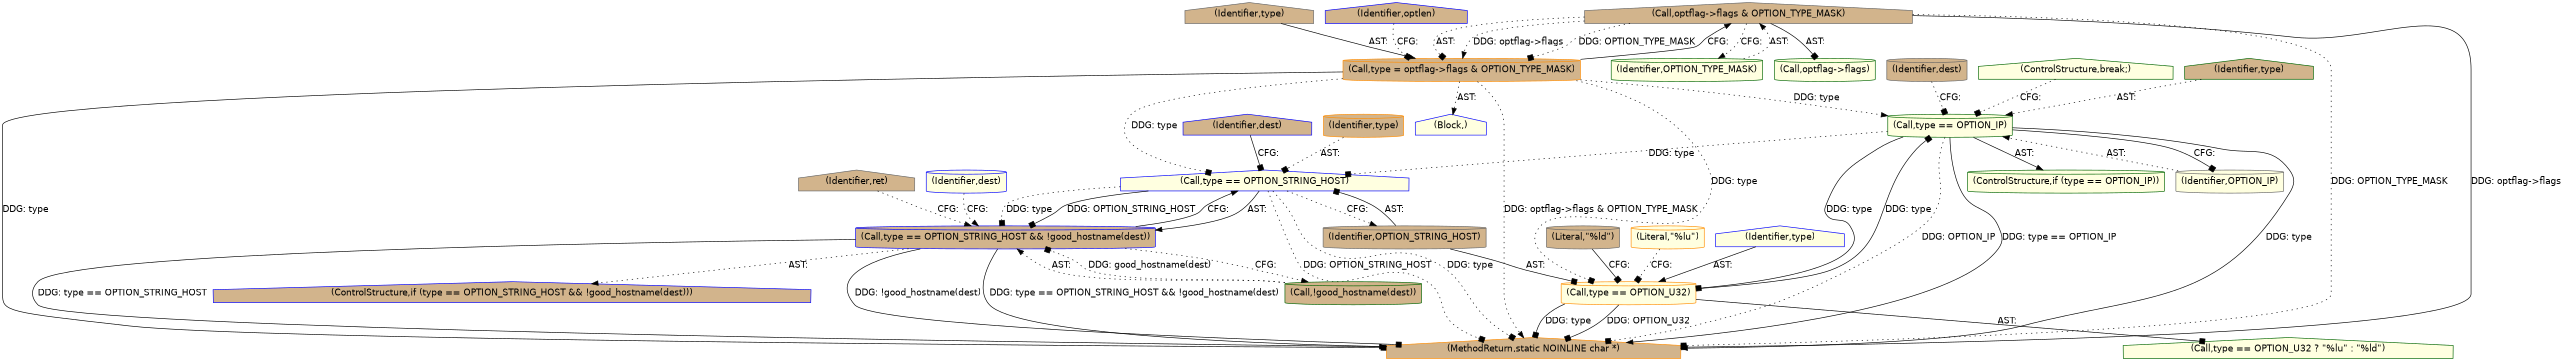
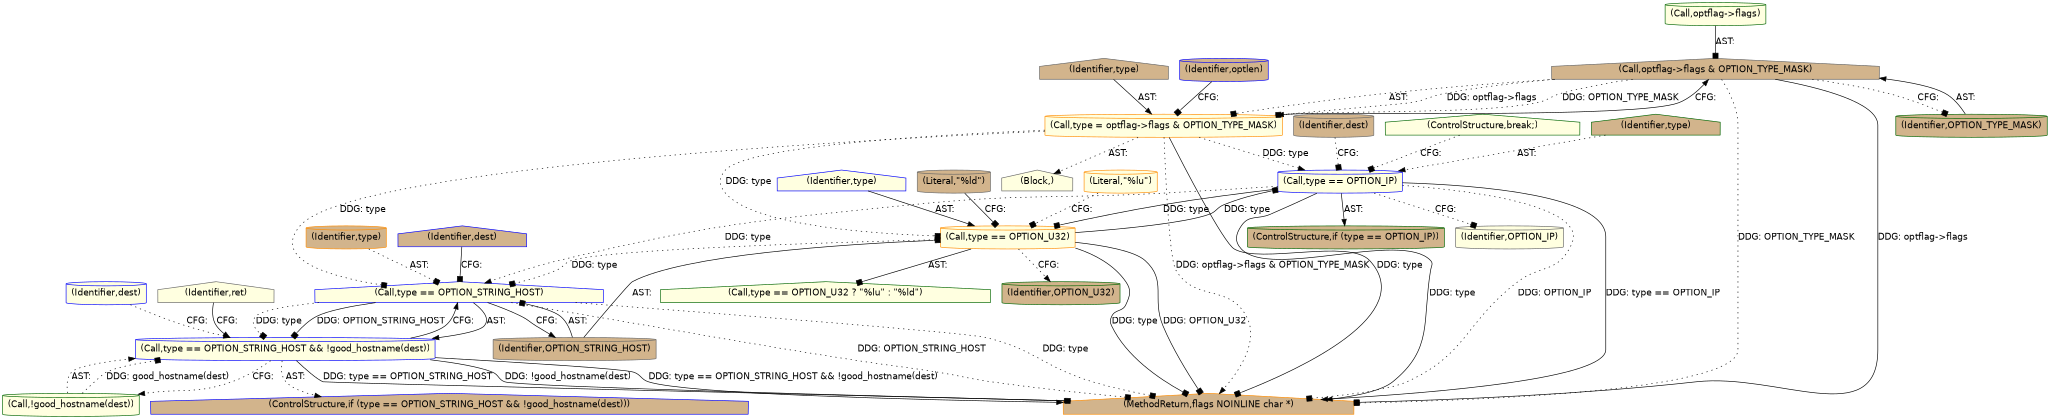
(1396, 14) -> (1224, 70)
(1793, 36) -> (1715, 39)
(1394, 41) -> (1196, 96)
(1739, 42) -> (1878, 91)
(1765, 49) -> (1930, 88)
(1462, 70) -> (1164, 126)
(1687, 70) -> (1972, 126)
(1451, 126) -> (1037, 182)
(1950, 126) -> (1340, 182)
(2113, 139) -> (1422, 209)
(1620, 153) -> (881, 208)
(2094, 154) -> none
(857, 182) -> (216, 293)
(2066, 182) -> (1346, 237)
(1329, 207) -> (520, 316)
(921, 208) -> (214, 320)
(1005, 237) -> (285, 349)
none -> (725, 247)
none -> (1061, 293)
(1353, 293) -> (71, 405)
(1534, 349) -> (1209, 405)
